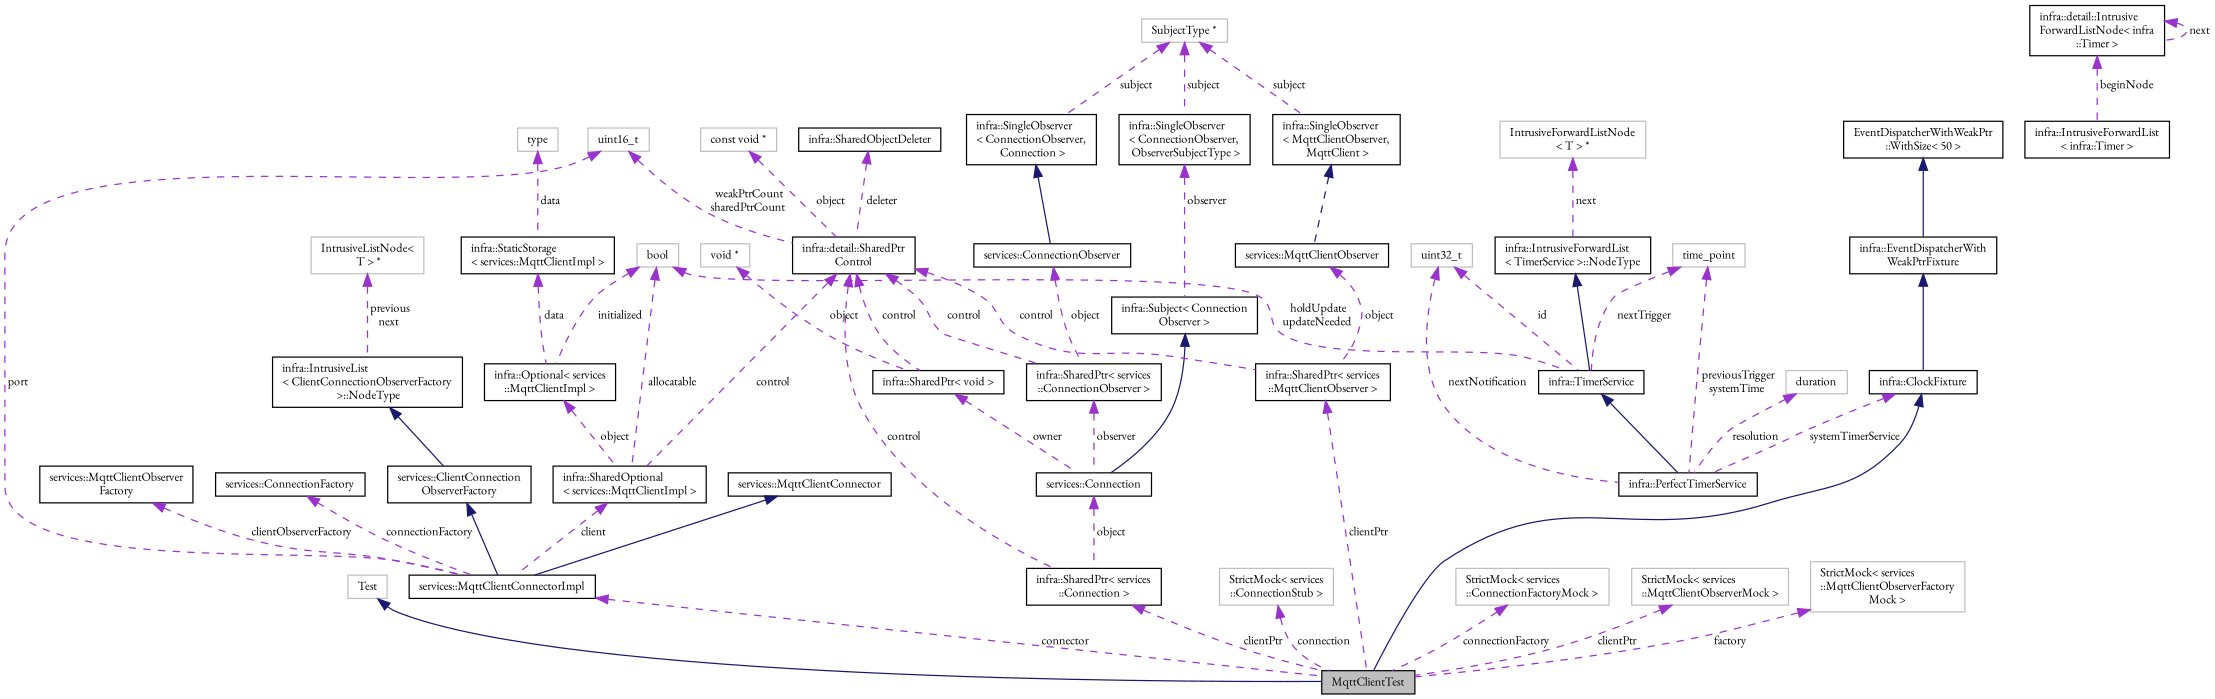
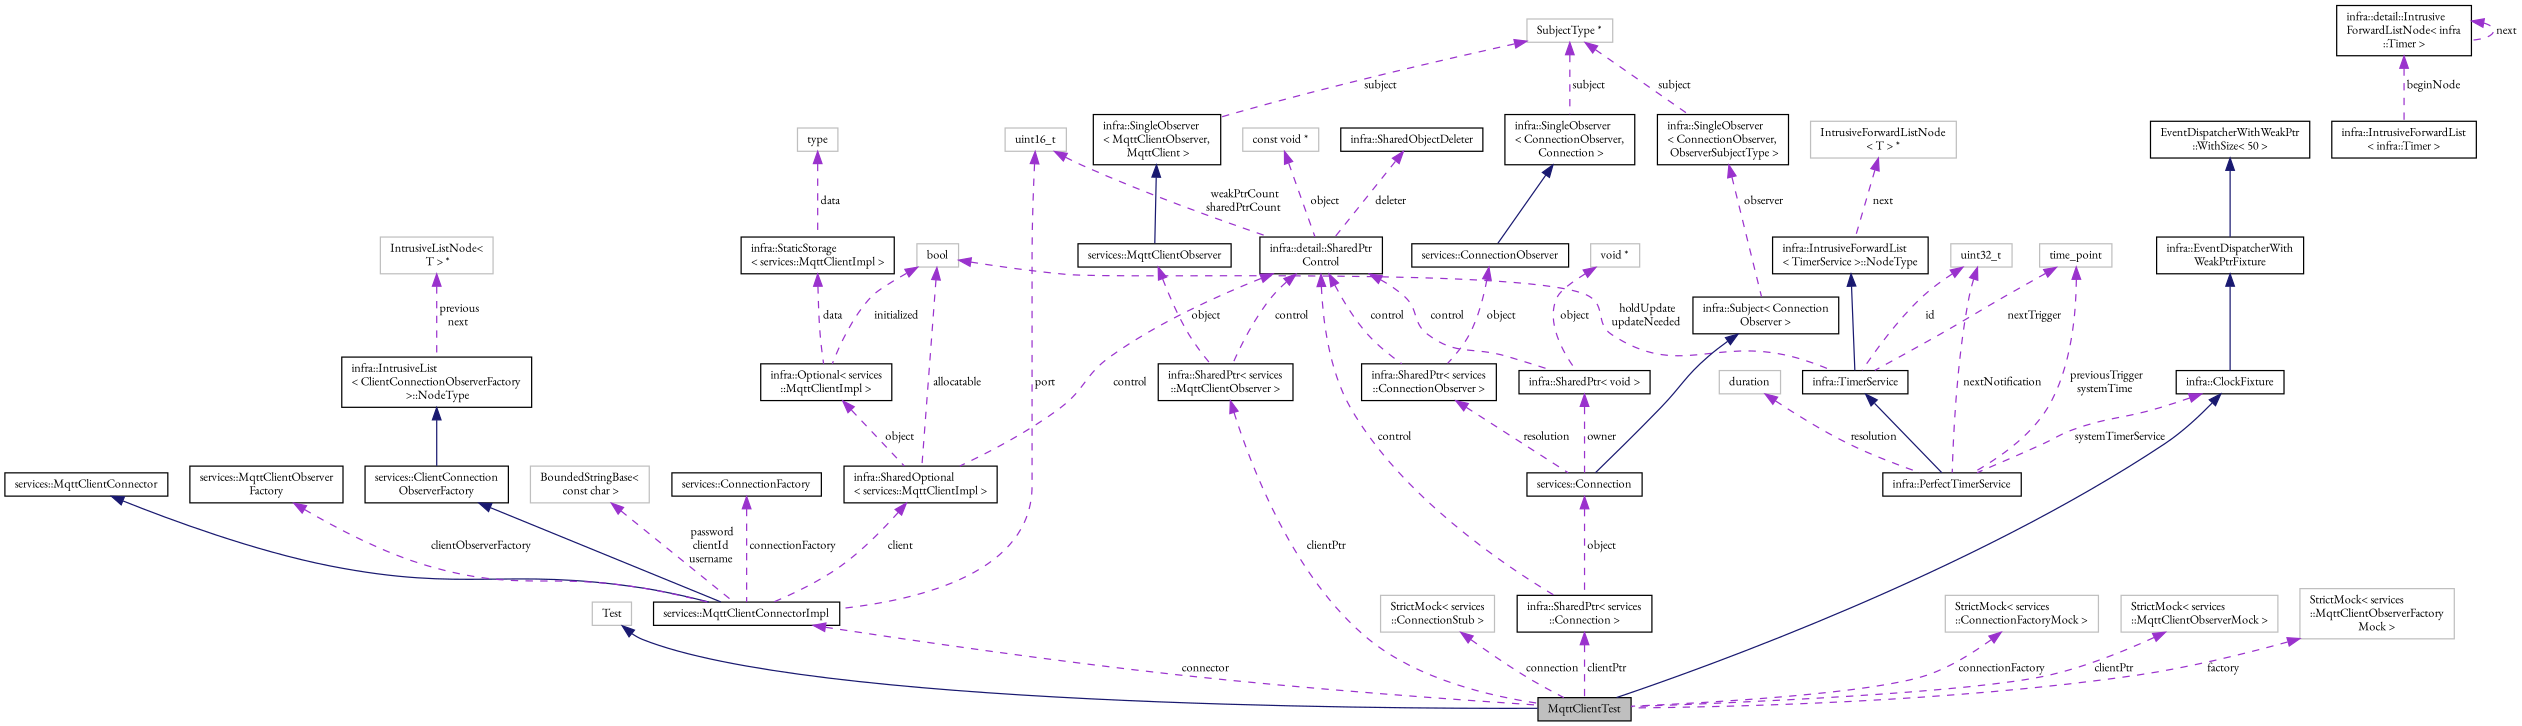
(1321, 210) -> (1156, 210)
(1115, 437) -> (1545, 437)
none -> (590, 484)
